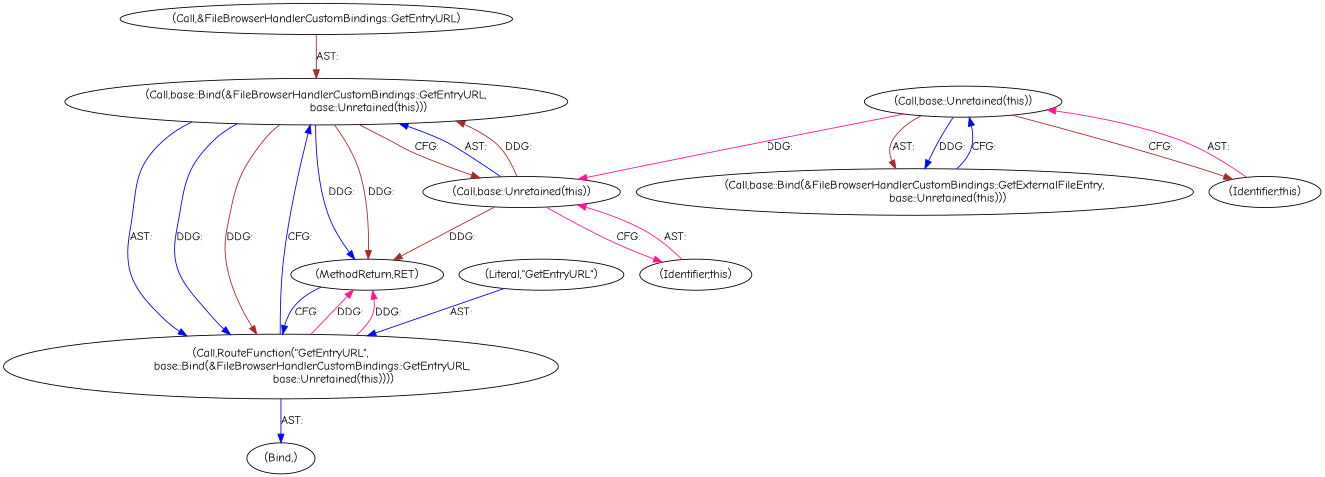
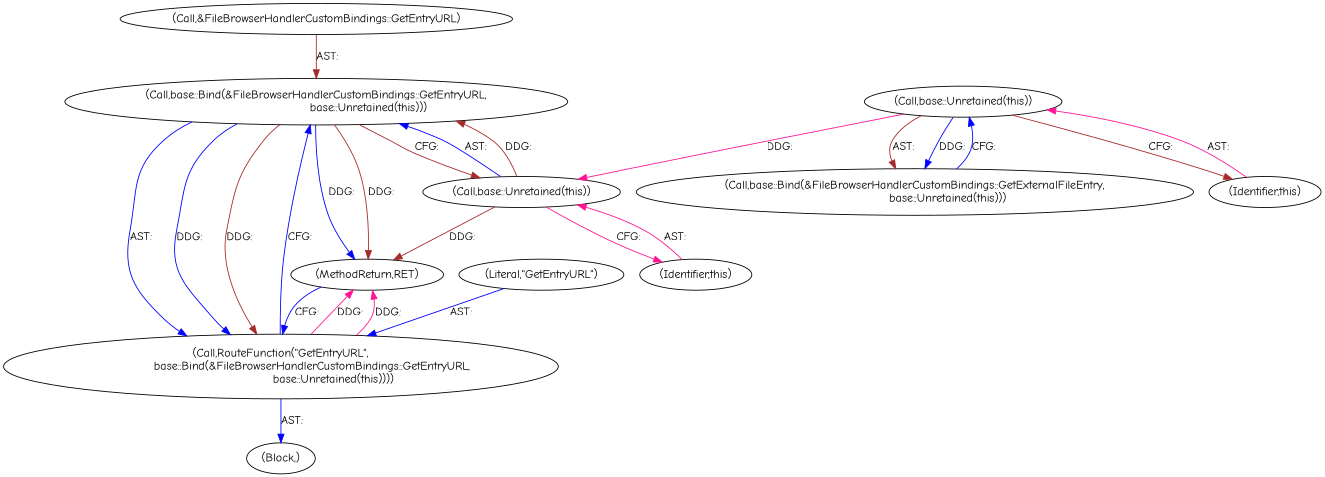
(281, 458) -> (281, 458)
